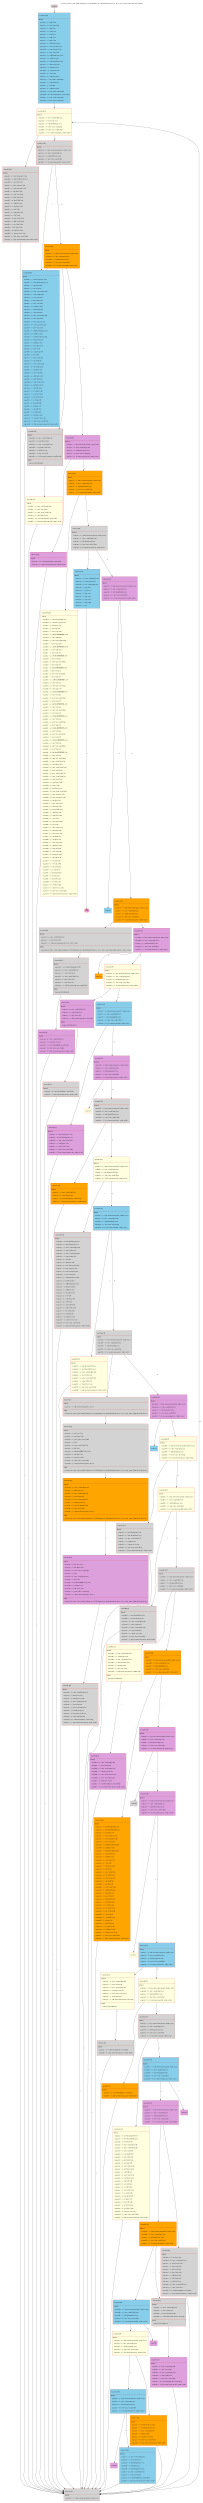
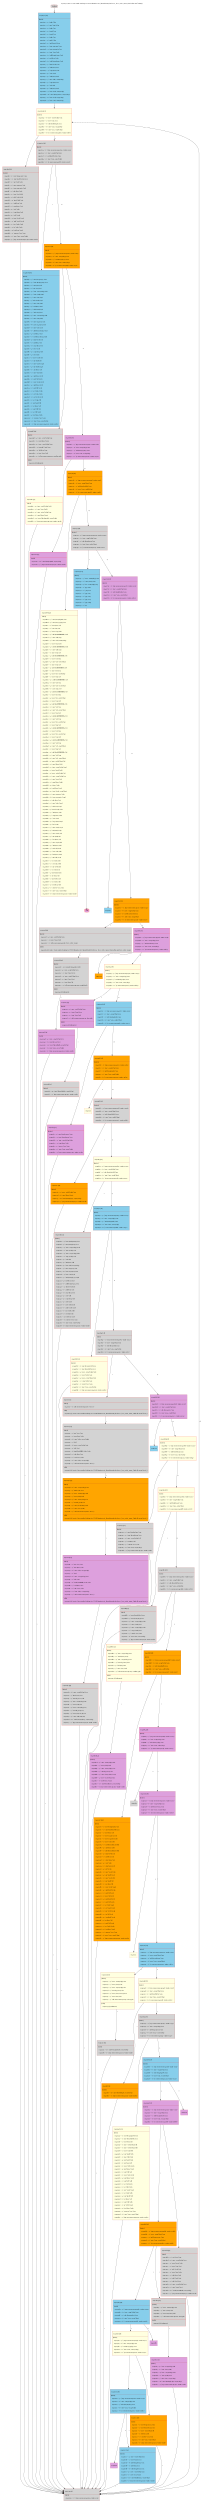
(112, 1068) -> (112, 1068)
